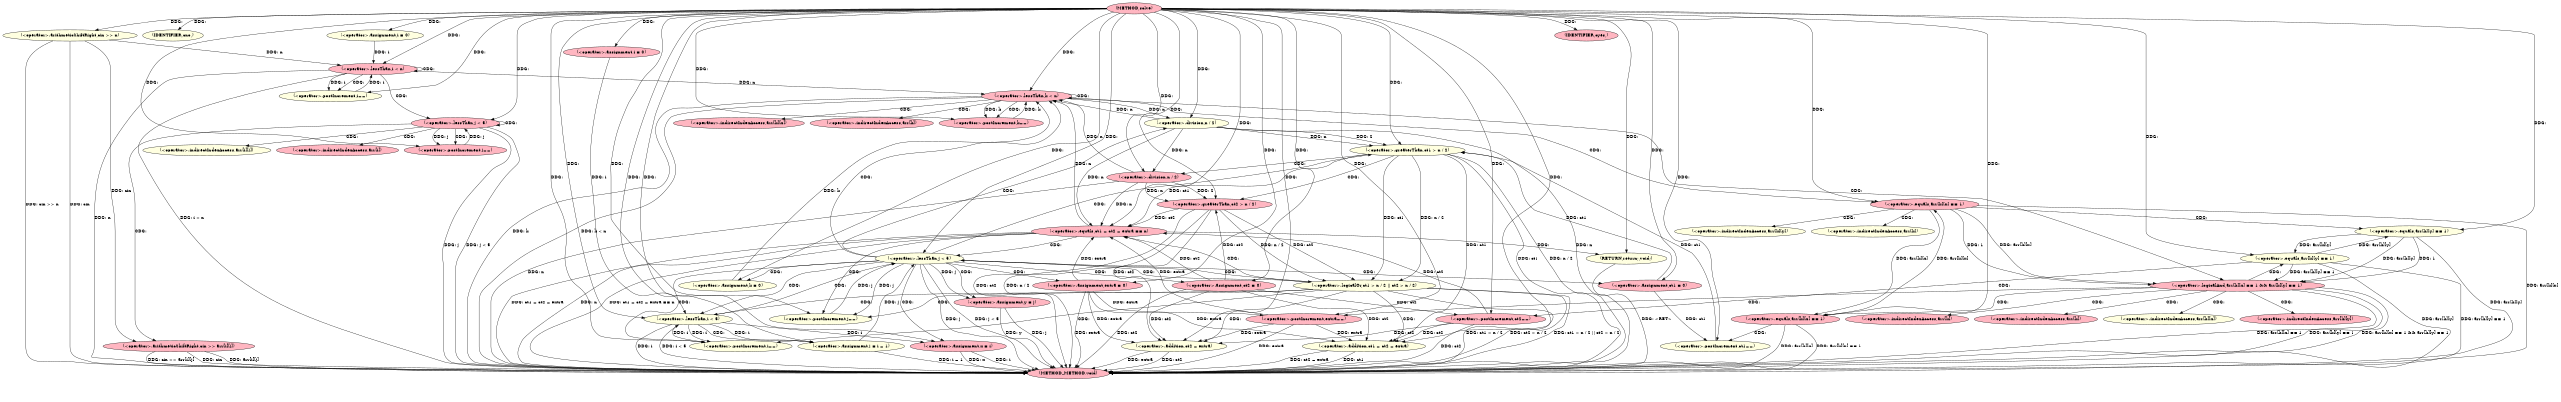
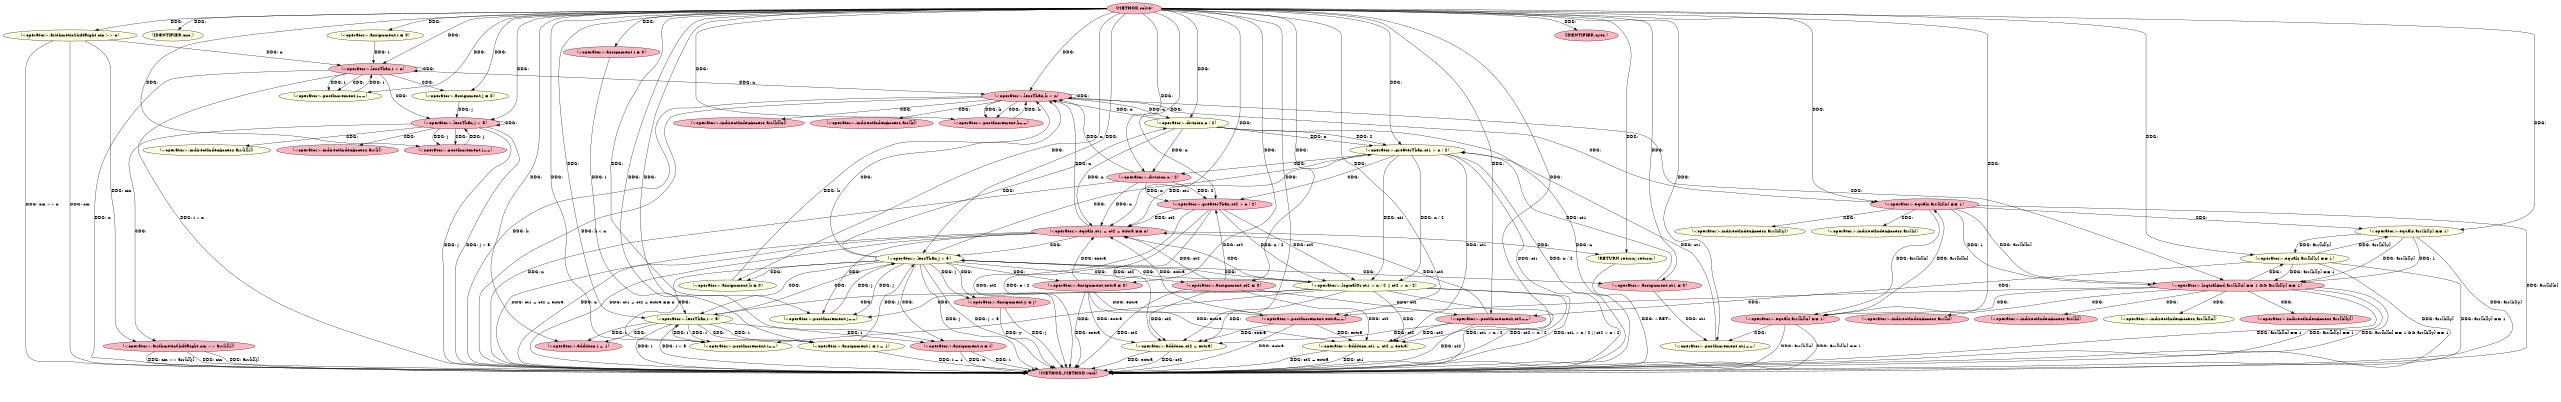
none -> (460, 96)
(1626, 259) -> (1626, 259)
none -> (579, 346)
